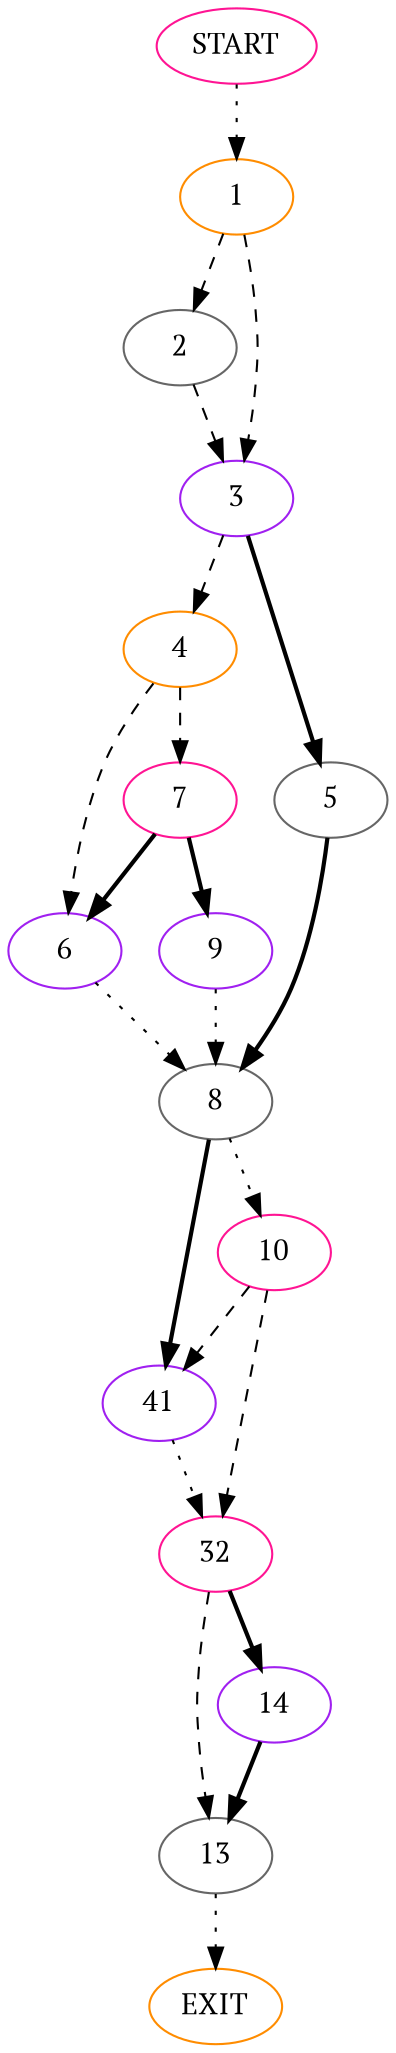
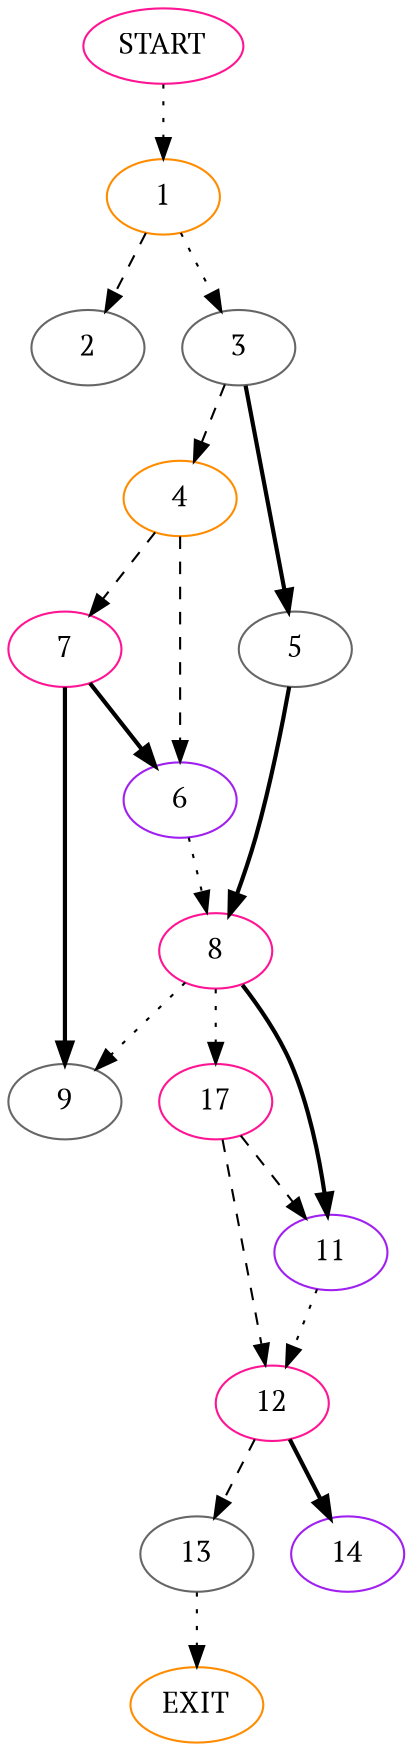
(257, 337) -> (196, 263)
(204, 413) -> none
(237, 498) -> (239, 348)
(216, 951) -> (65, 1102)
(216, 1016) -> (148, 1019)
(216, 1102) -> (216, 951)
(274, 1252) -> (216, 1102)
(159, 1403) -> (331, 1252)
(216, 1554) -> (272, 1403)
(249, 1770) -> none
